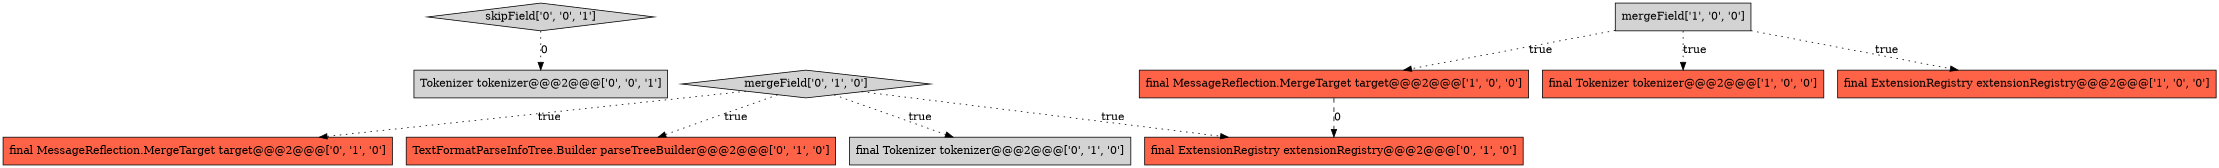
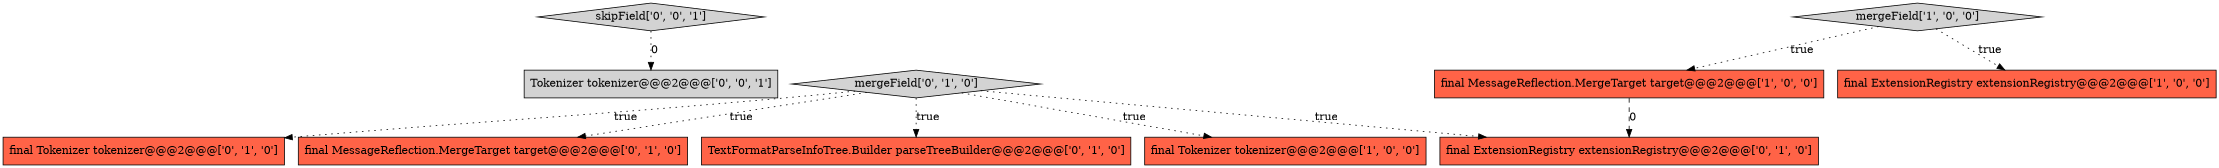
(1683, 17) -> (1917, 17)
(1683, 47) -> (1083, 114)
(990, 151) -> (144, 151)
